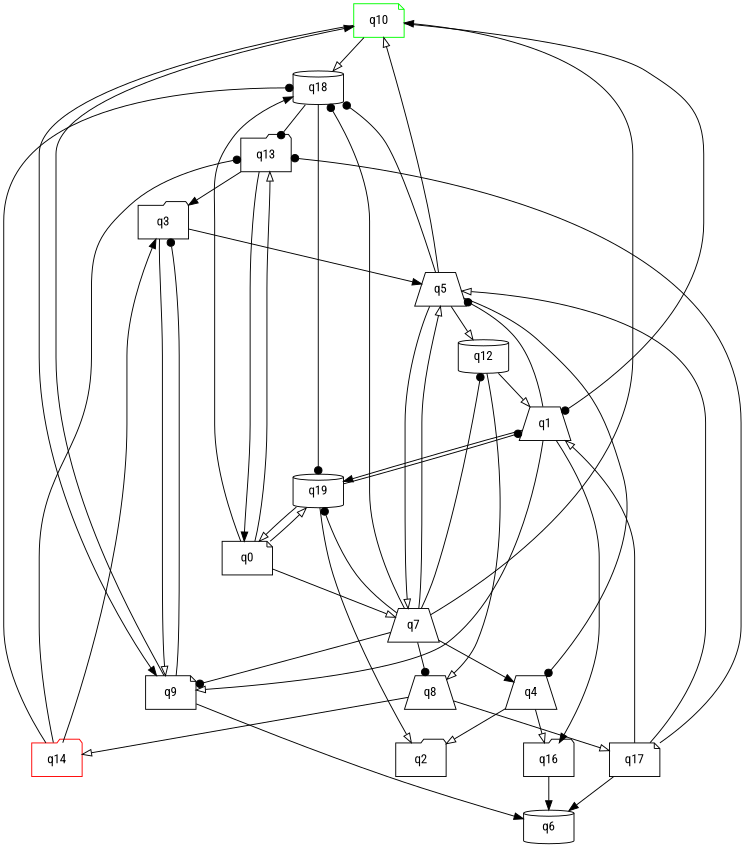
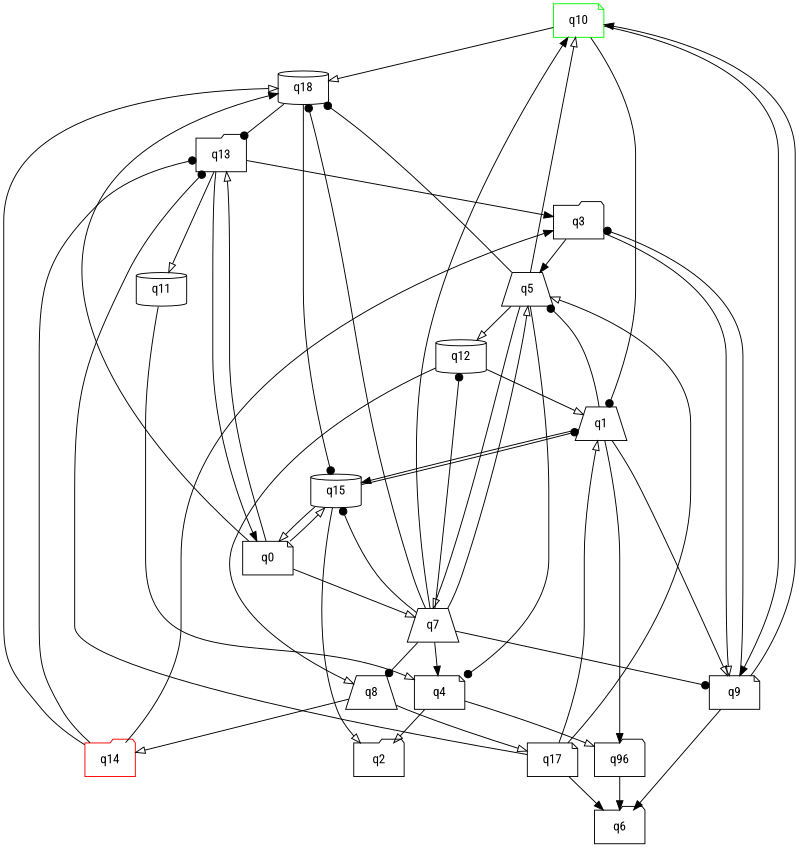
none -> (161, 289)
(4, 315) -> (4, 336)
(318, 491) -> (336, 491)
(531, 693) -> (440, 693)
(549, 760) -> (620, 760)
(549, 827) -> (620, 827)
